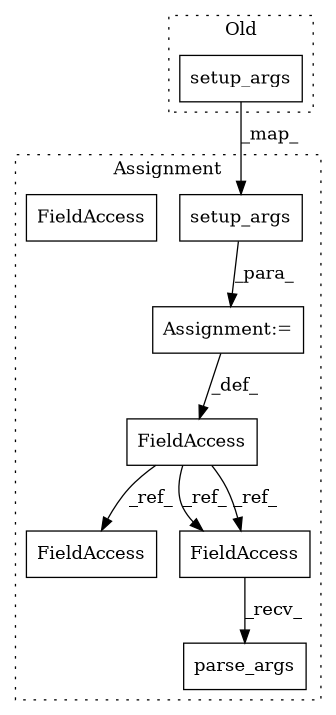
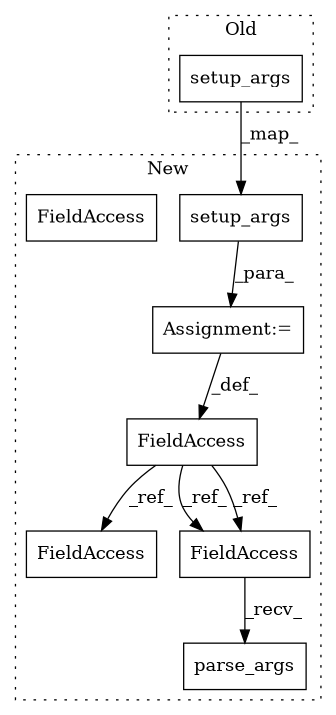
(168, 169) -> (168, 169)
